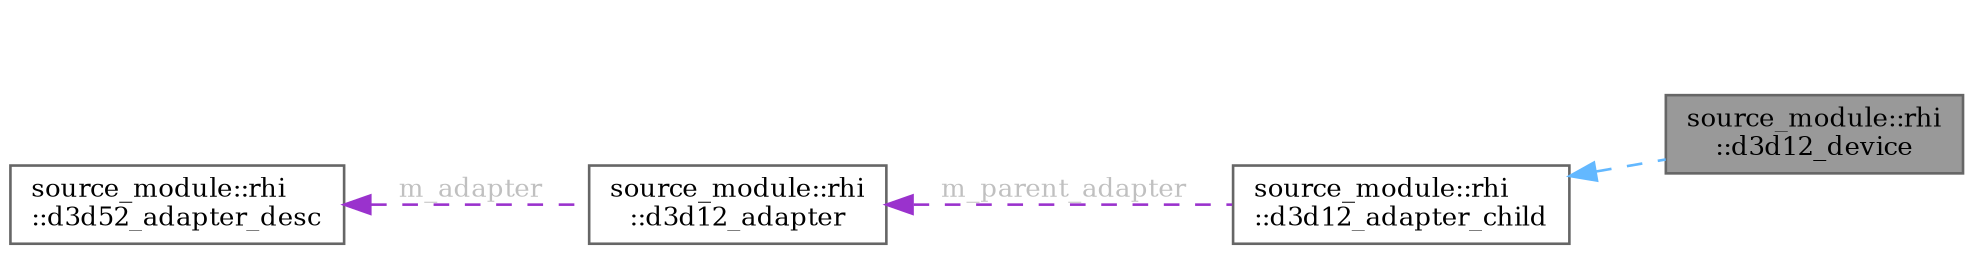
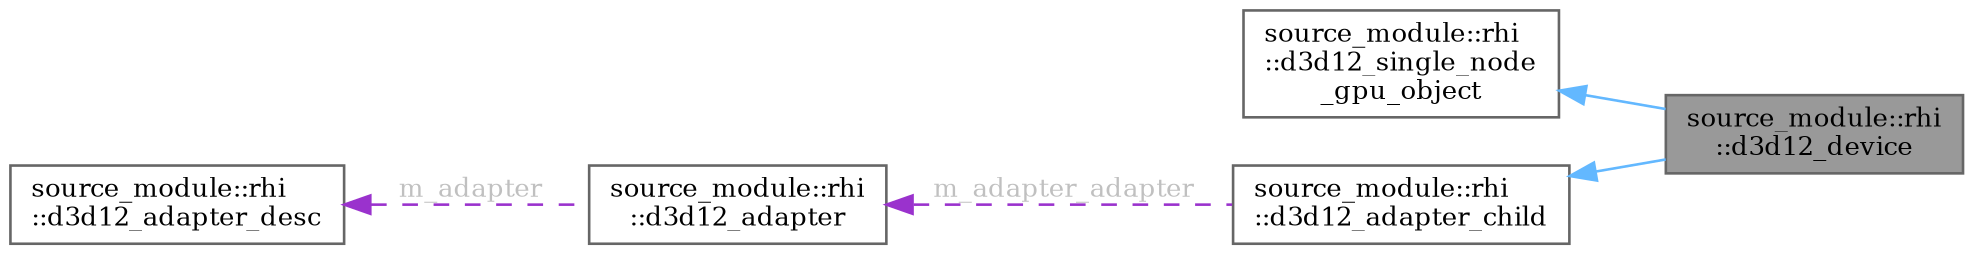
none -> (1401, 64)
(1631, 165) -> (1631, 165)
(1060, 190) -> (1060, 190)
(177, 205) -> (177, 205)
